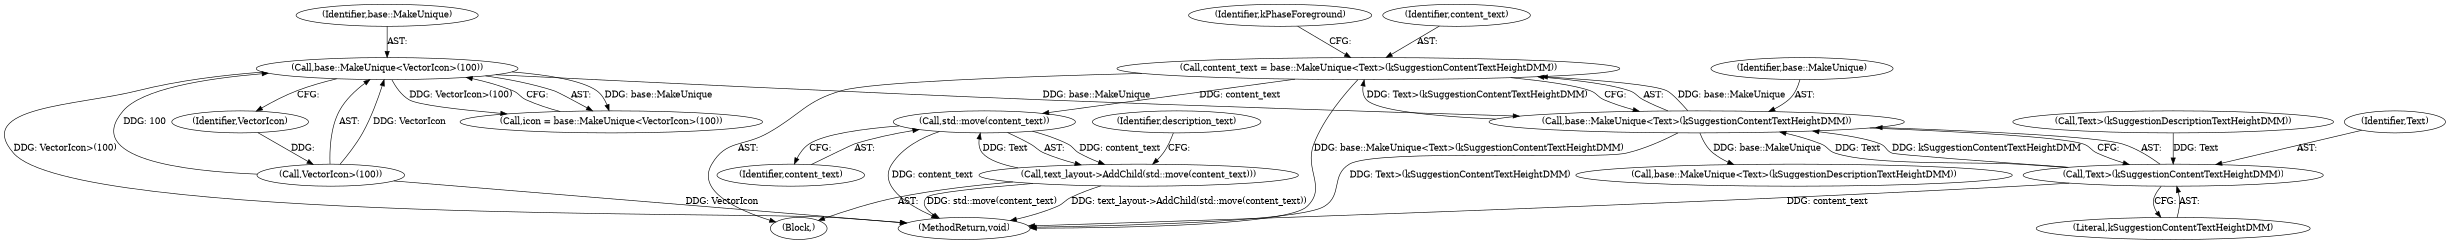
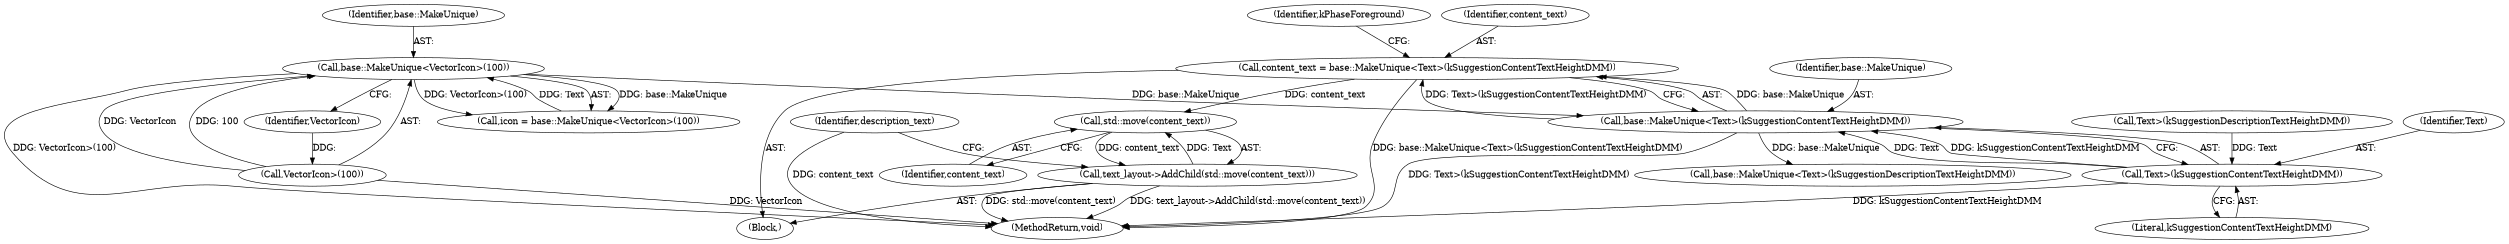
(539, 95) -> (562, 95)
(889, 171) -> (836, 208)
(1827, 202) -> (1947, 202)
